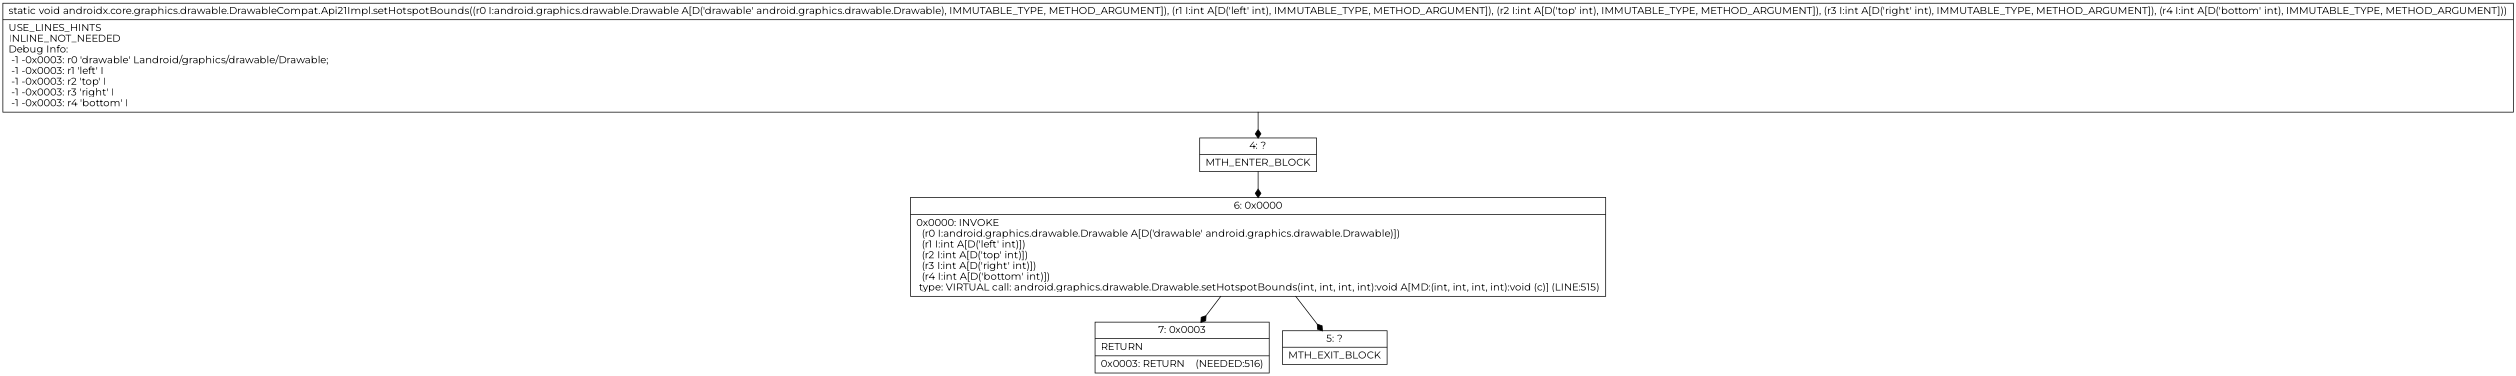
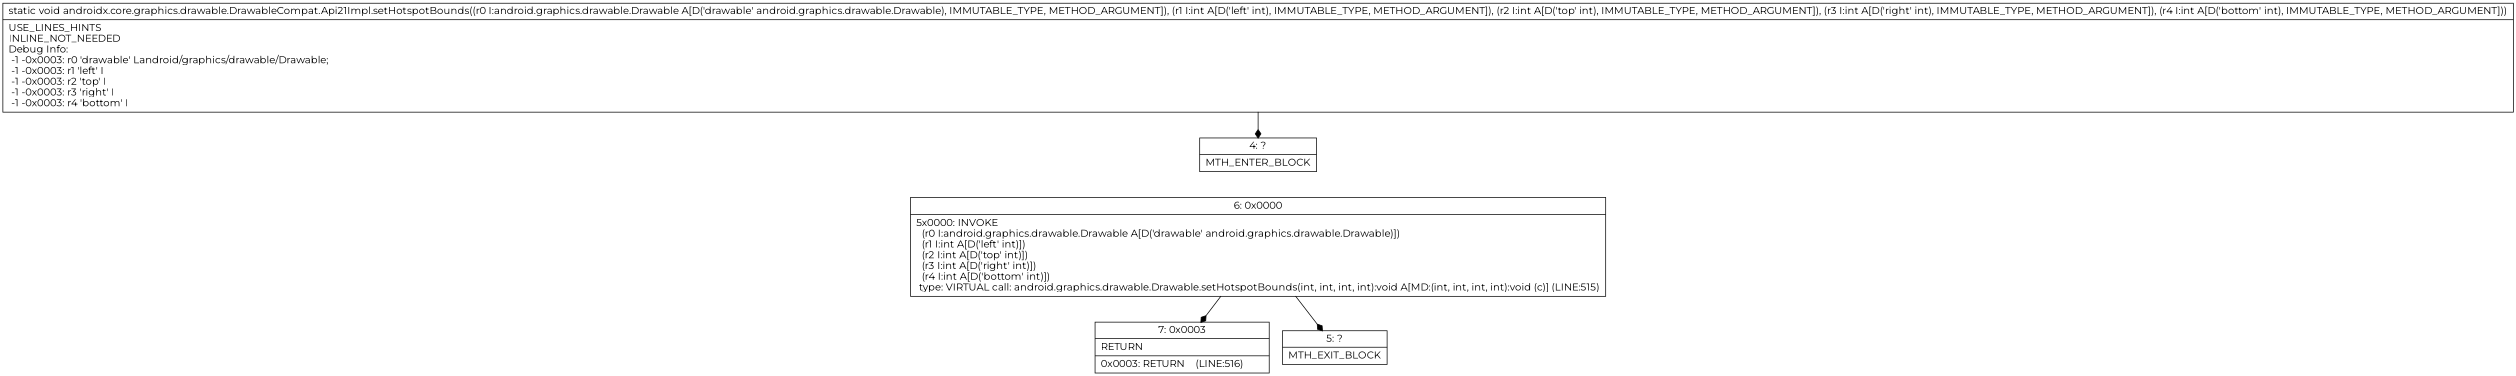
(1258, 180) -> none
(961, 223) -> (960, 223)
(1182, 364) -> (1172, 364)
